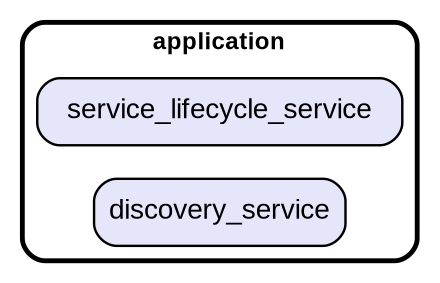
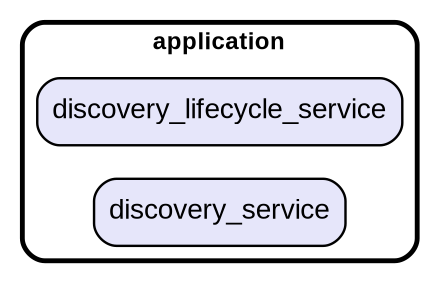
(220, 112) -> (220, 112)
